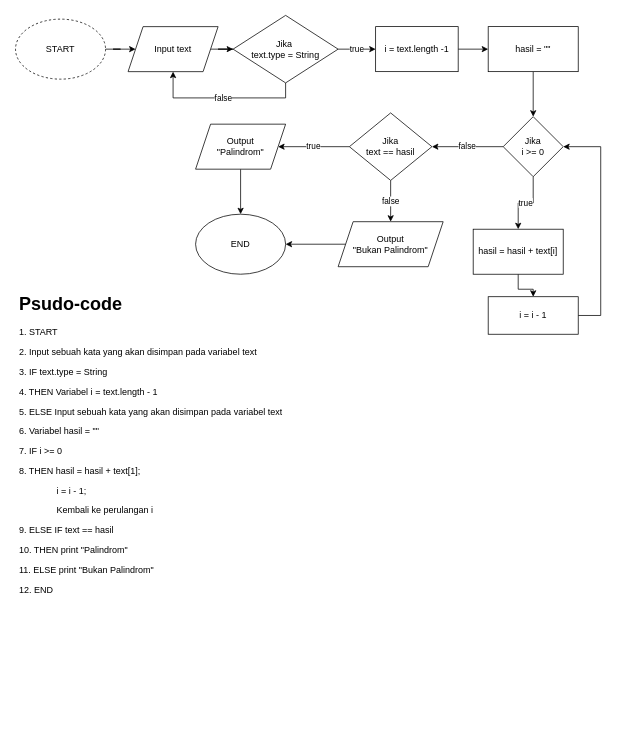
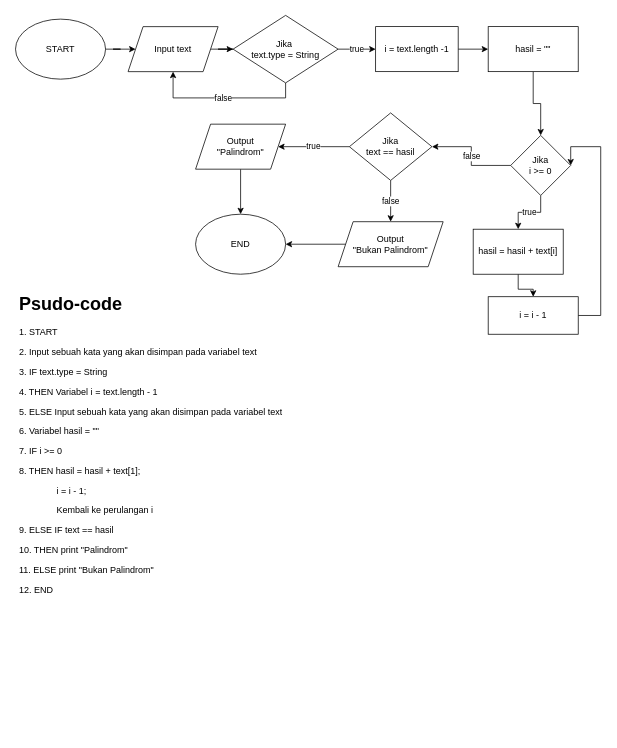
(60, 49) -> (60, 49)
(533, 147) -> (540, 165)
